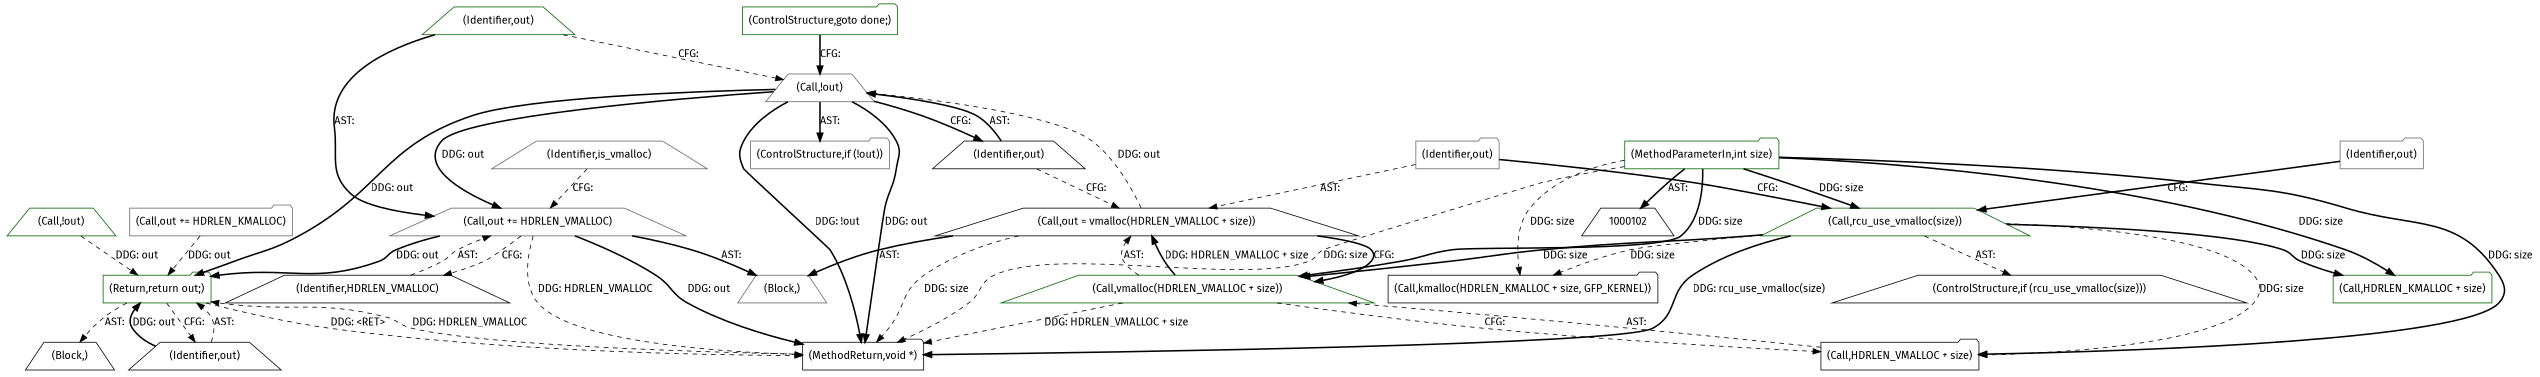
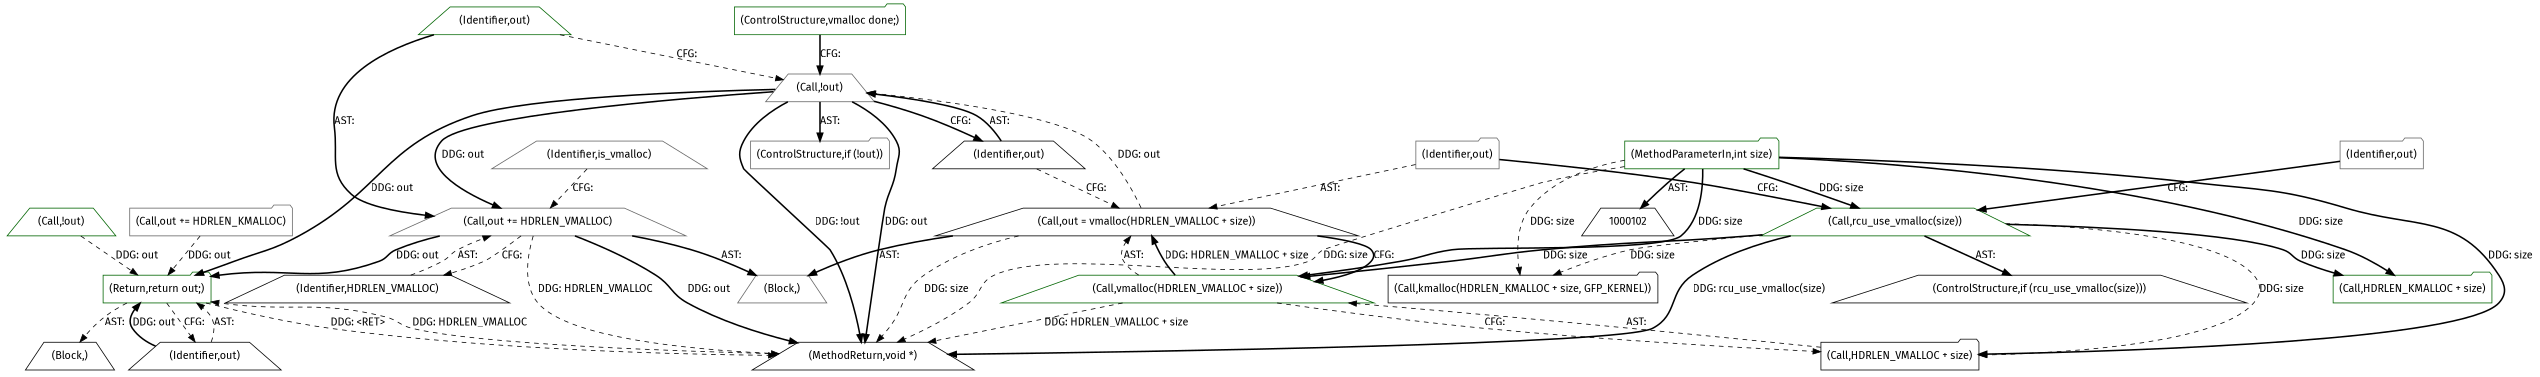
(820, 21) -> (820, 21)
(1964, 254) -> (1964, 254)
(863, 356) -> (863, 356)
